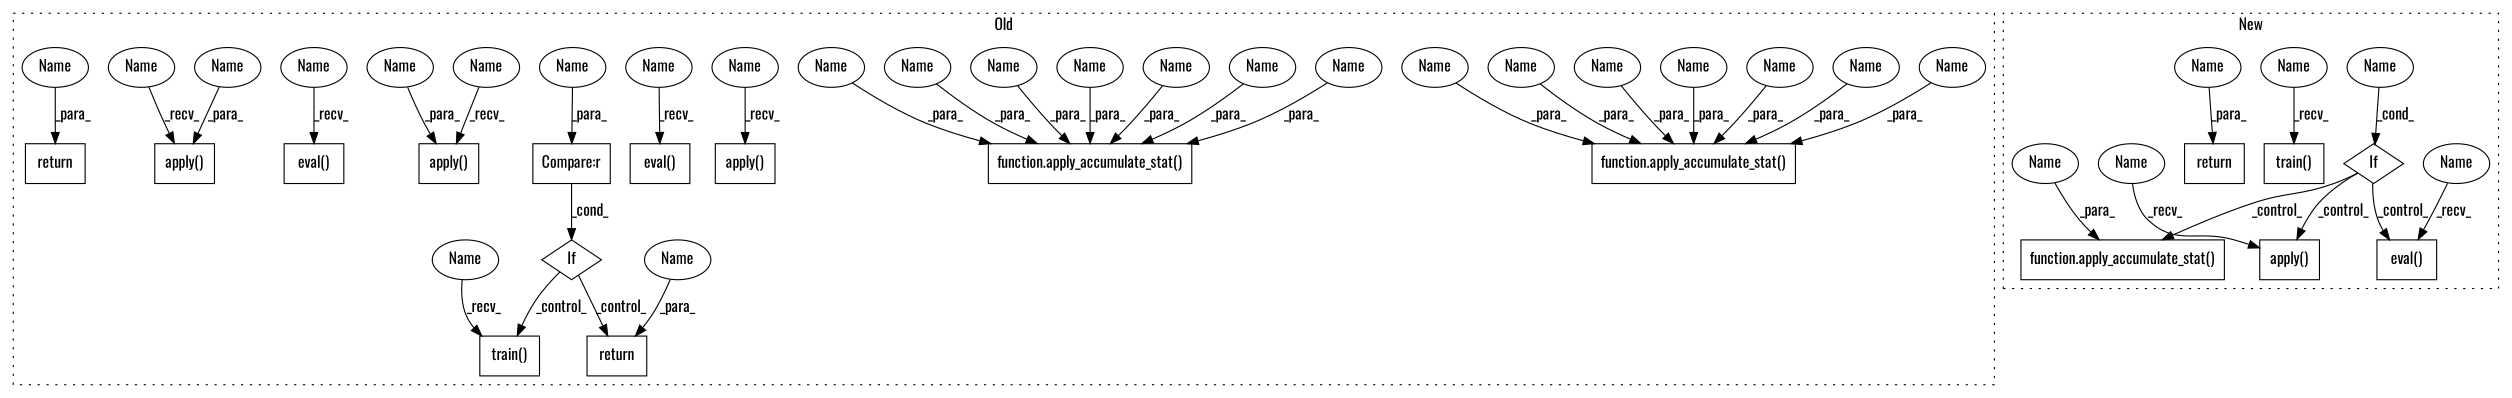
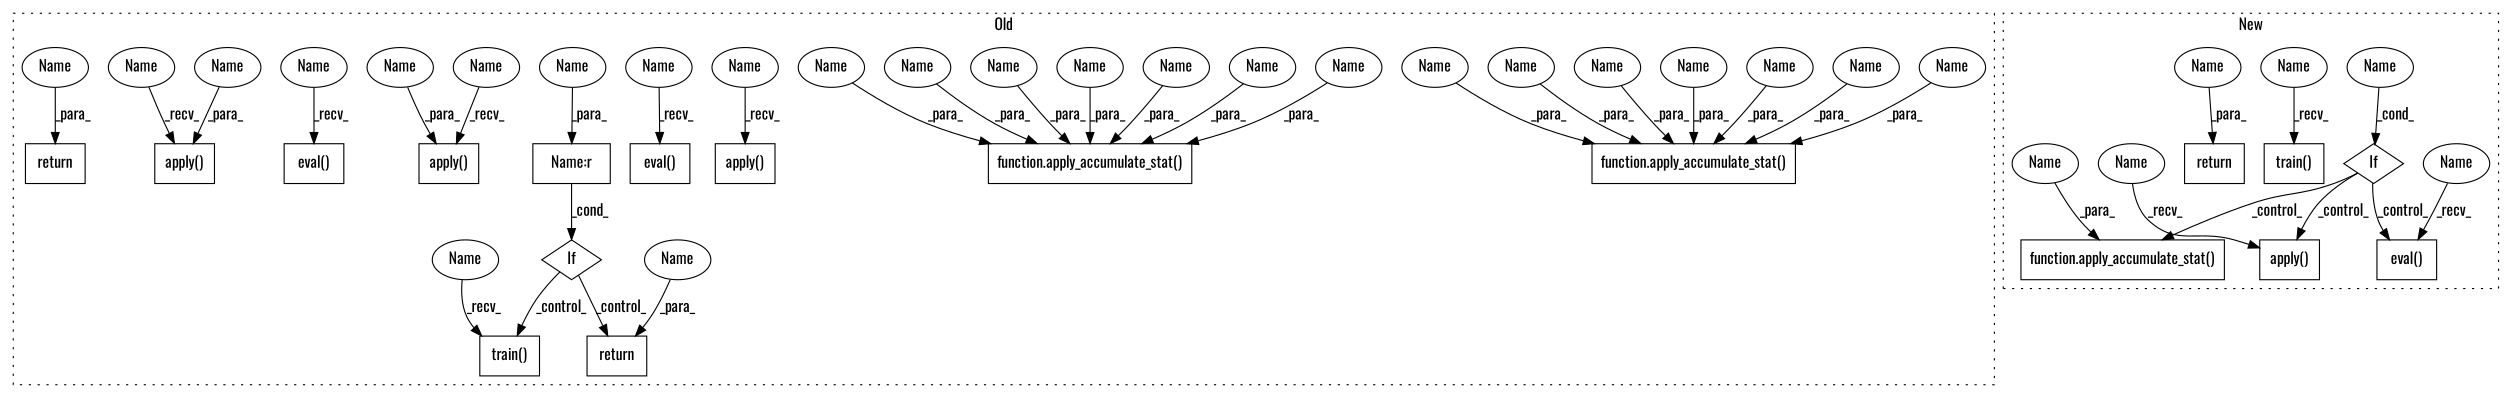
(572, 164) -> (572, 164)
